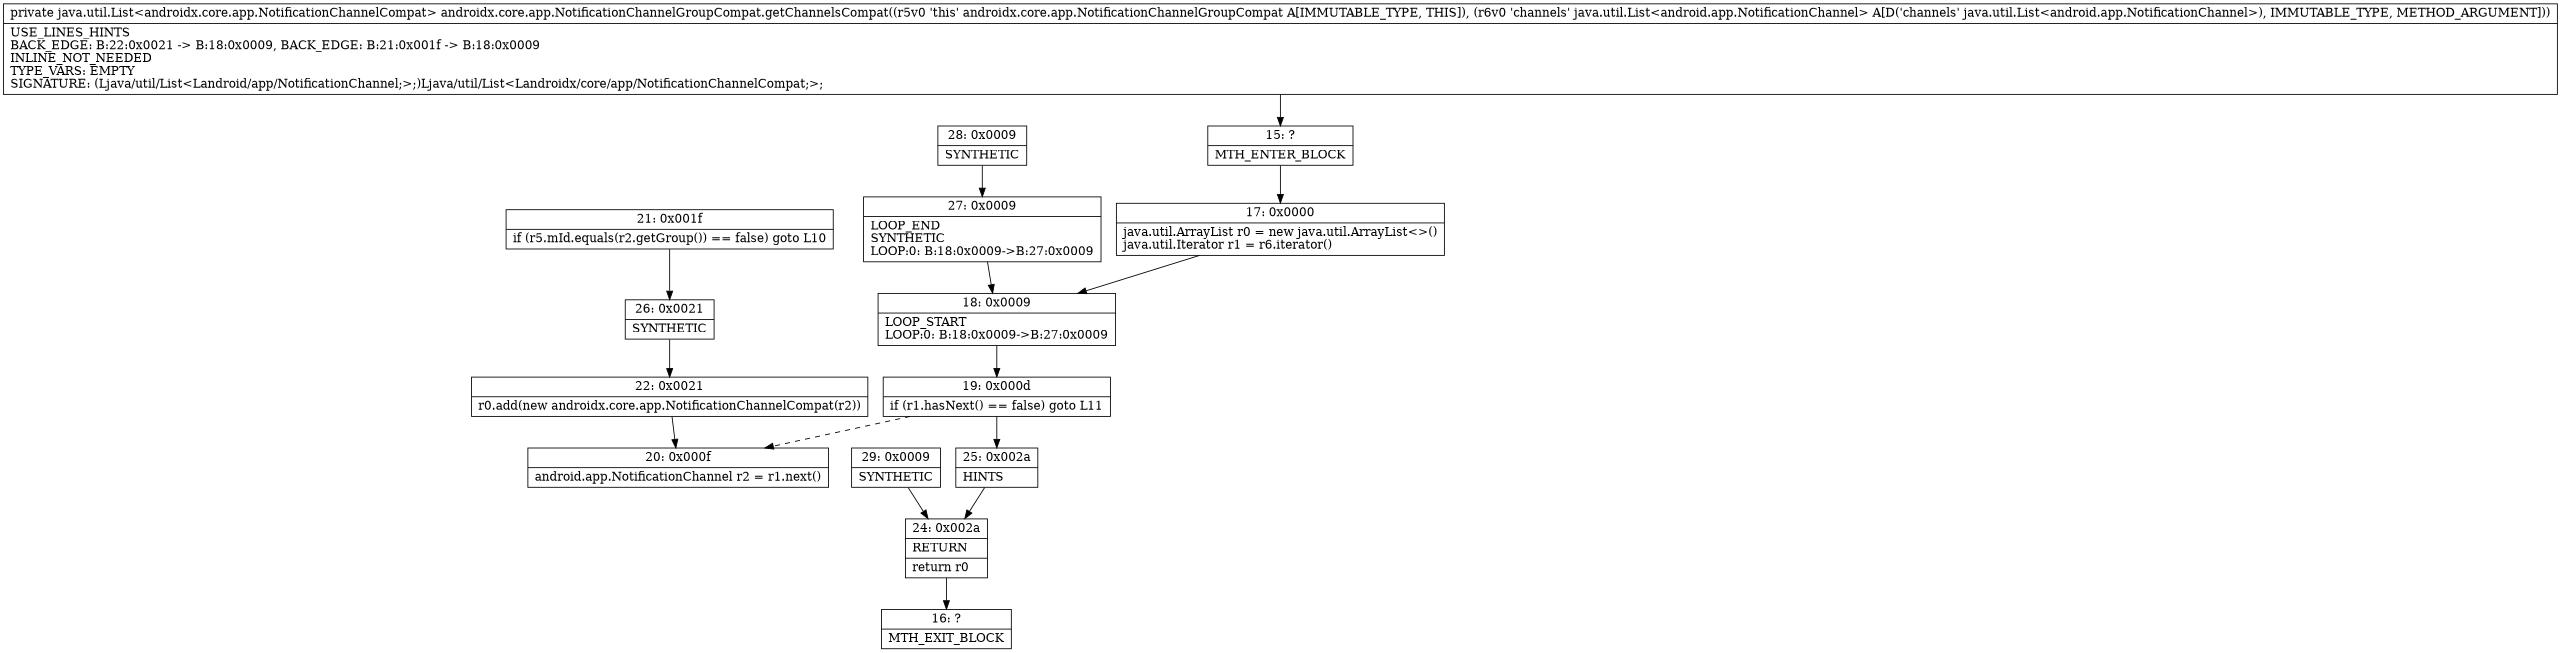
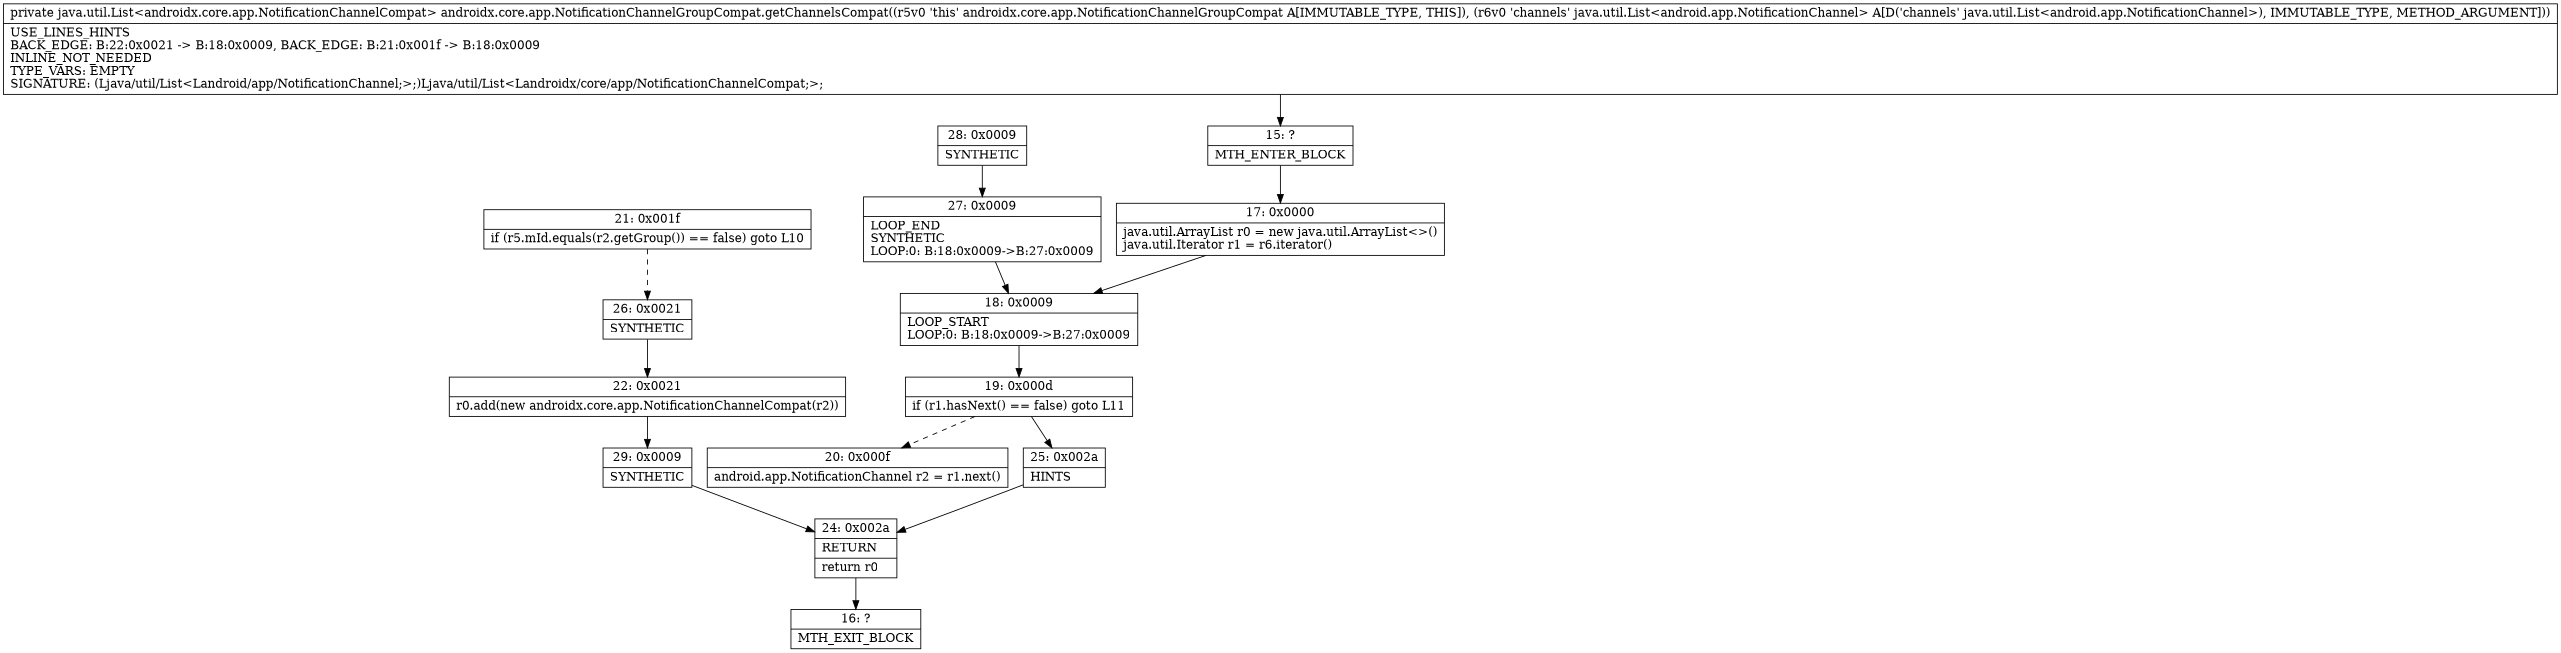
(670, 270) -> (647, 270)
(673, 428) -> (647, 428)
